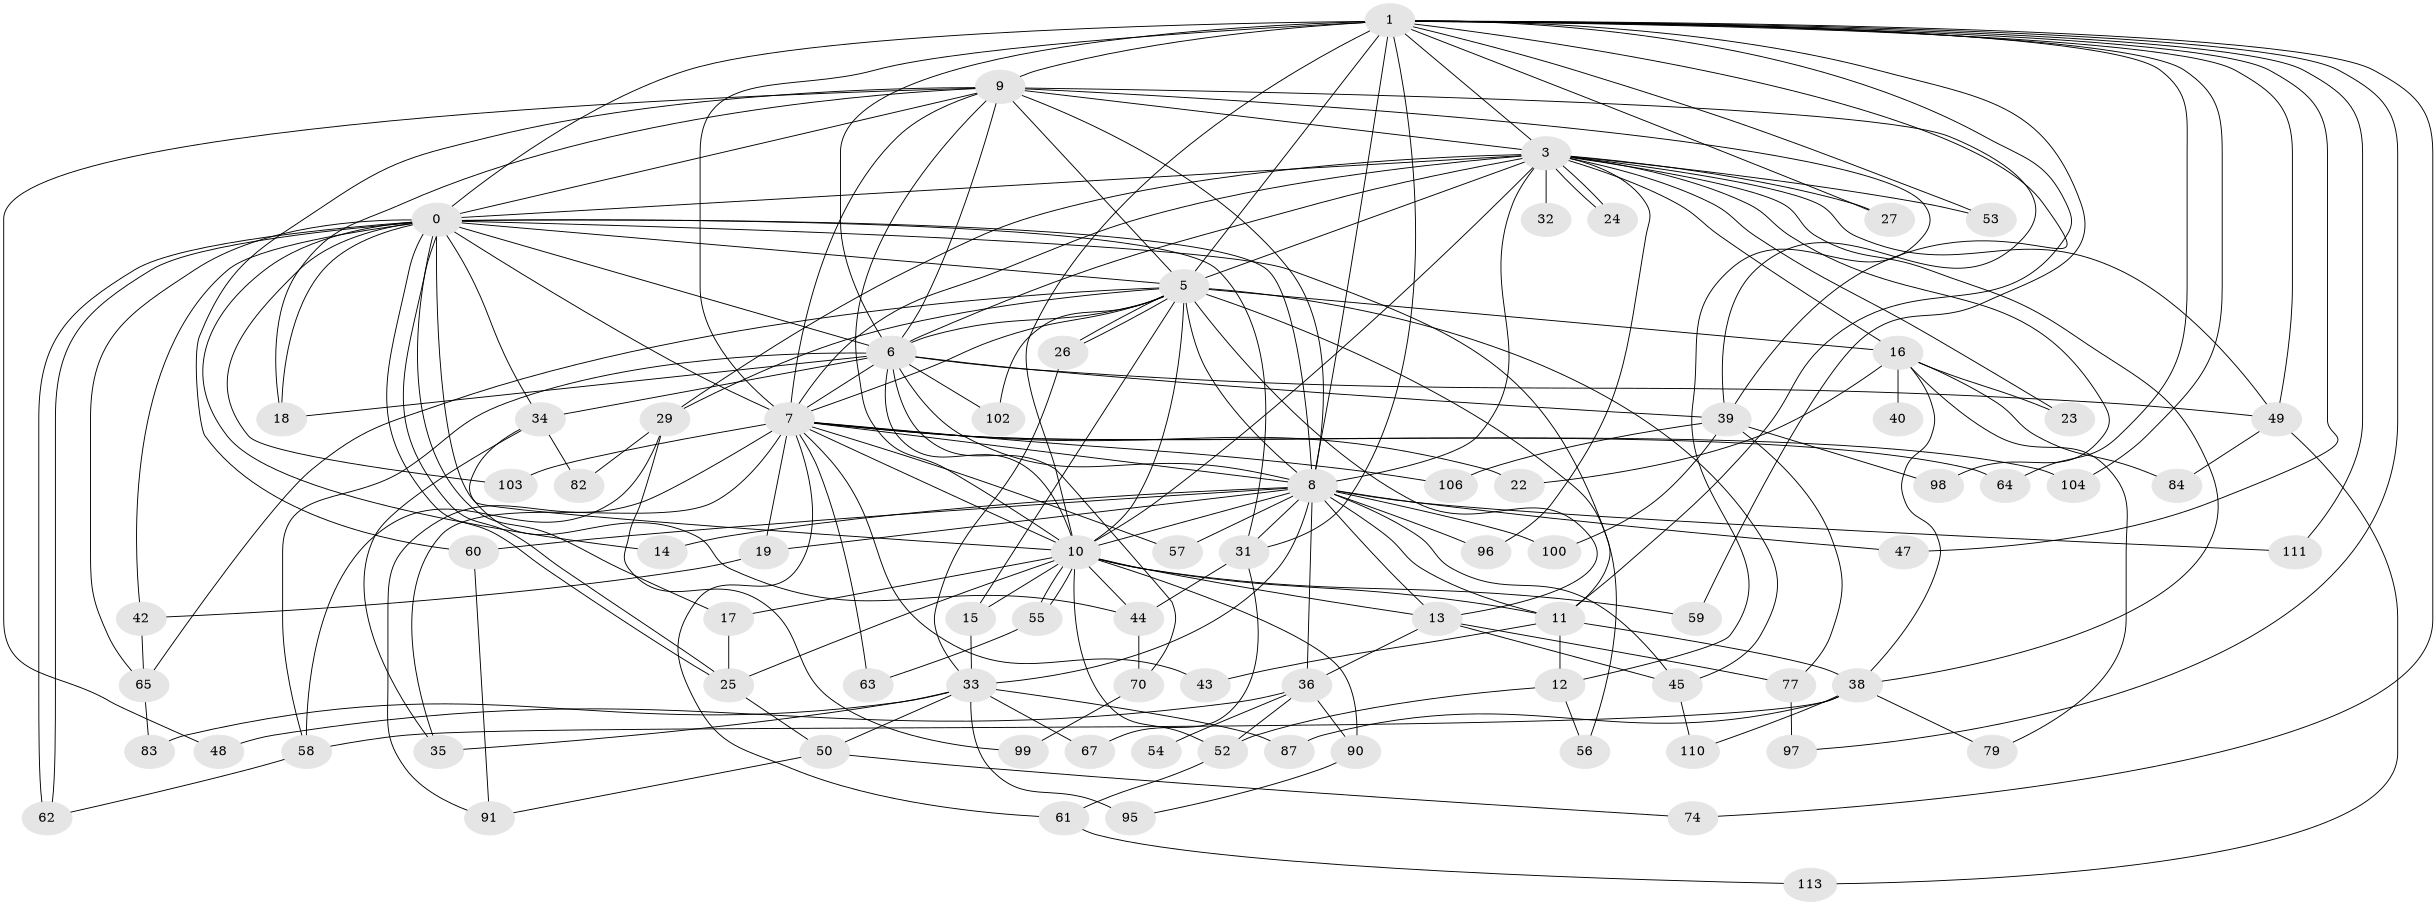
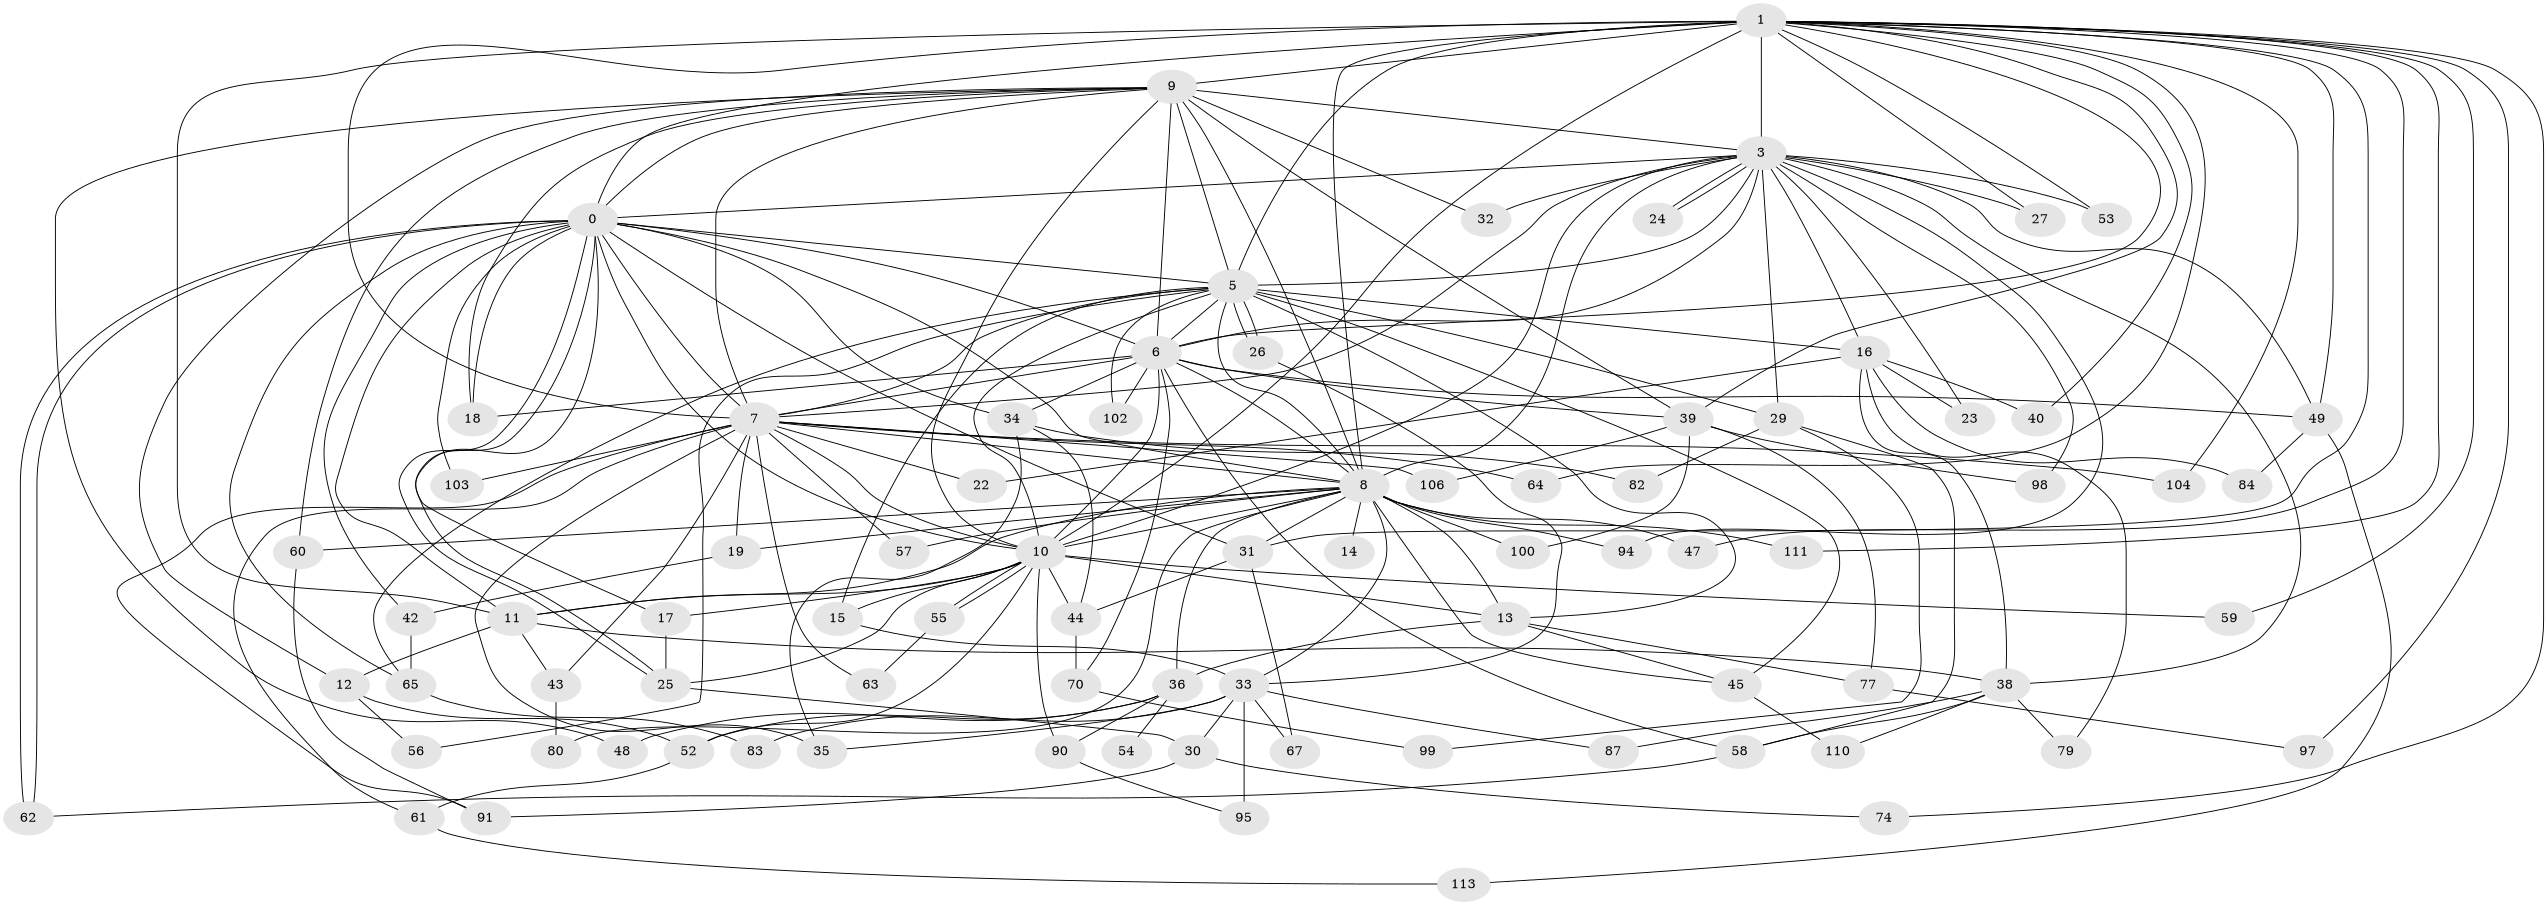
none -> (2146, 97)
none -> (1322, 150)
(259, 461) -> none
(1486, 552) -> (1626, 552)
none -> (556, 752)
(825, 752) -> (1193, 752)
